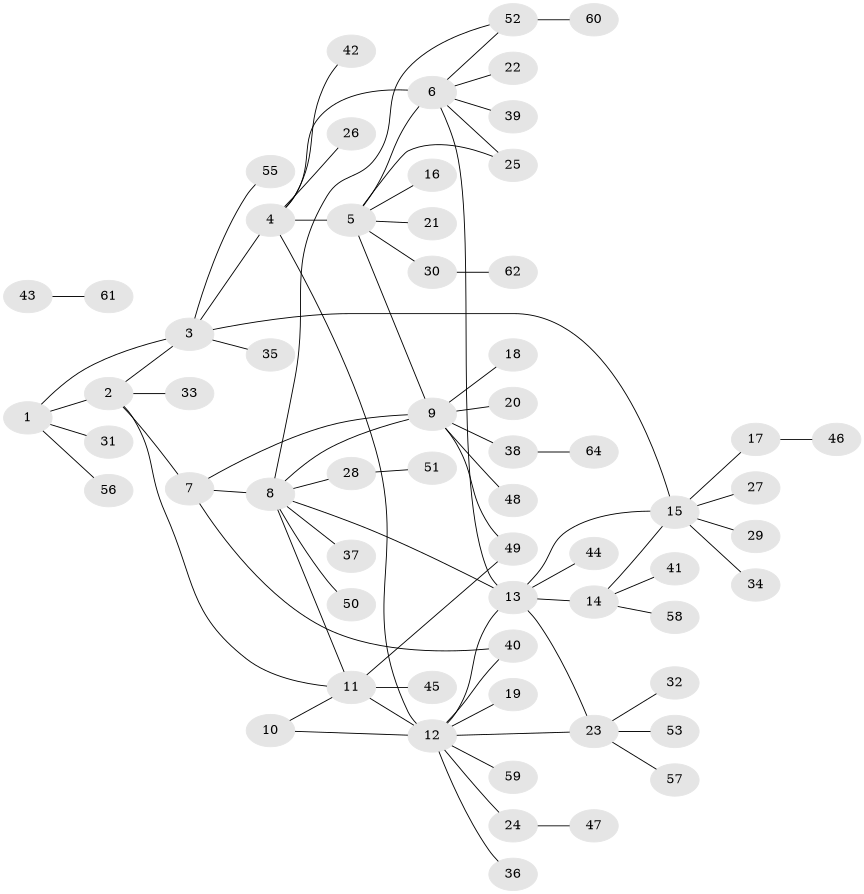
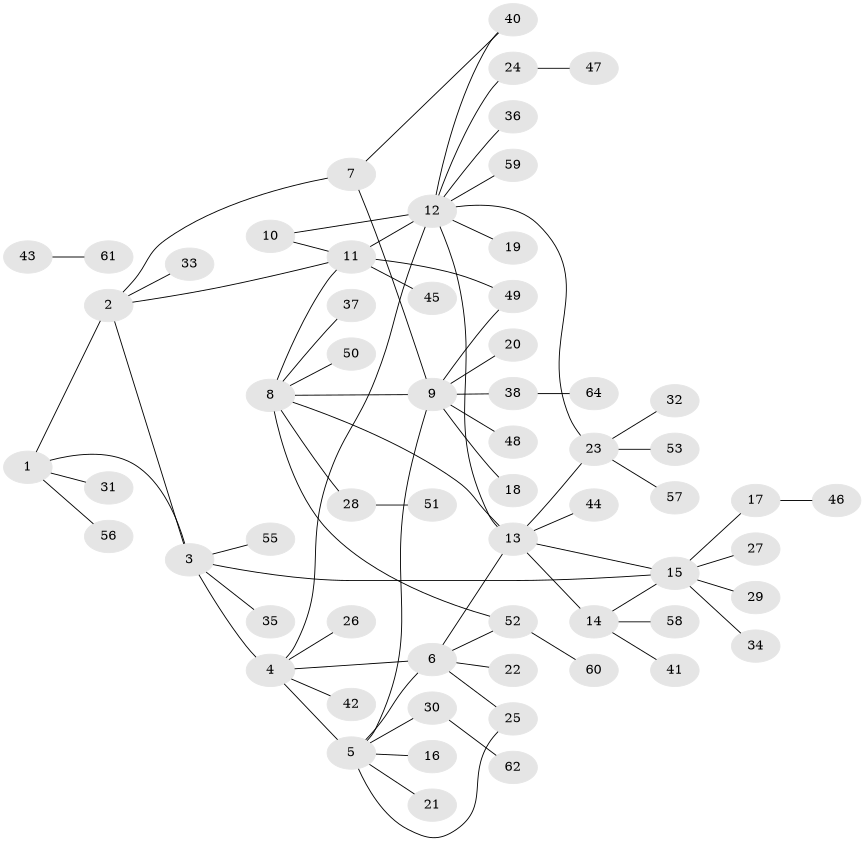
(513, 117) -> none
(230, 492) -> none
